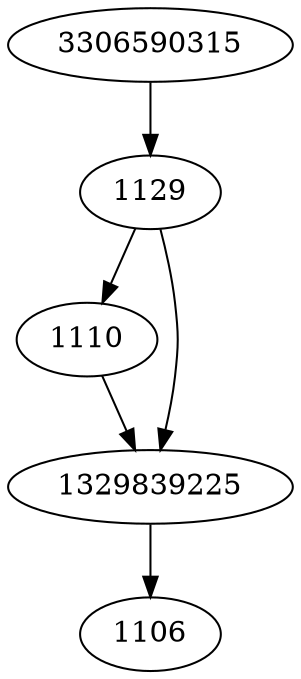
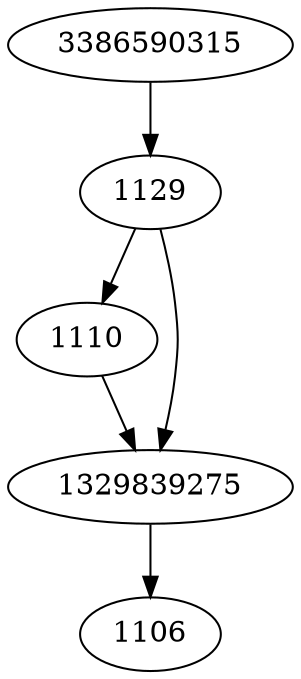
(150, 45) -> (150, 45)
(150, 487) -> (150, 487)
